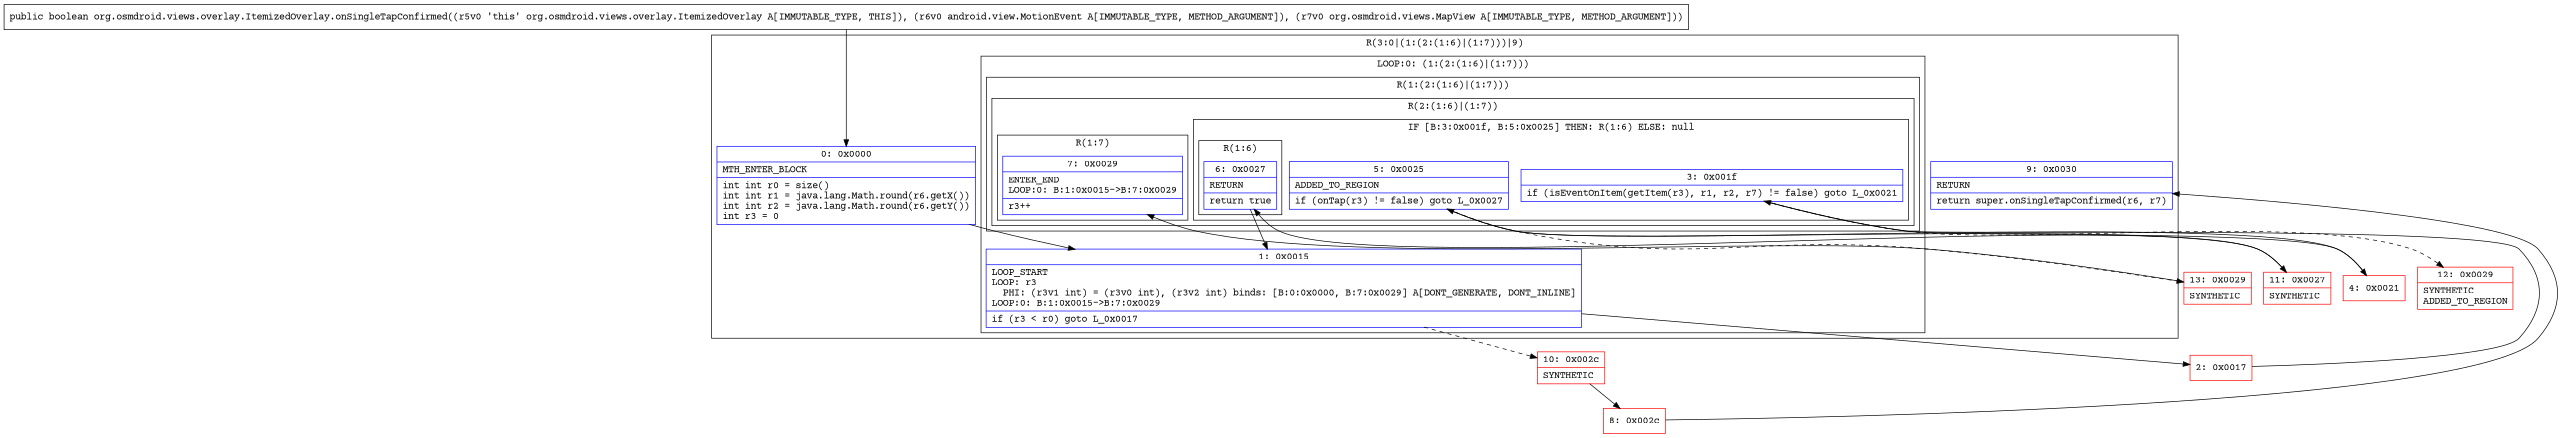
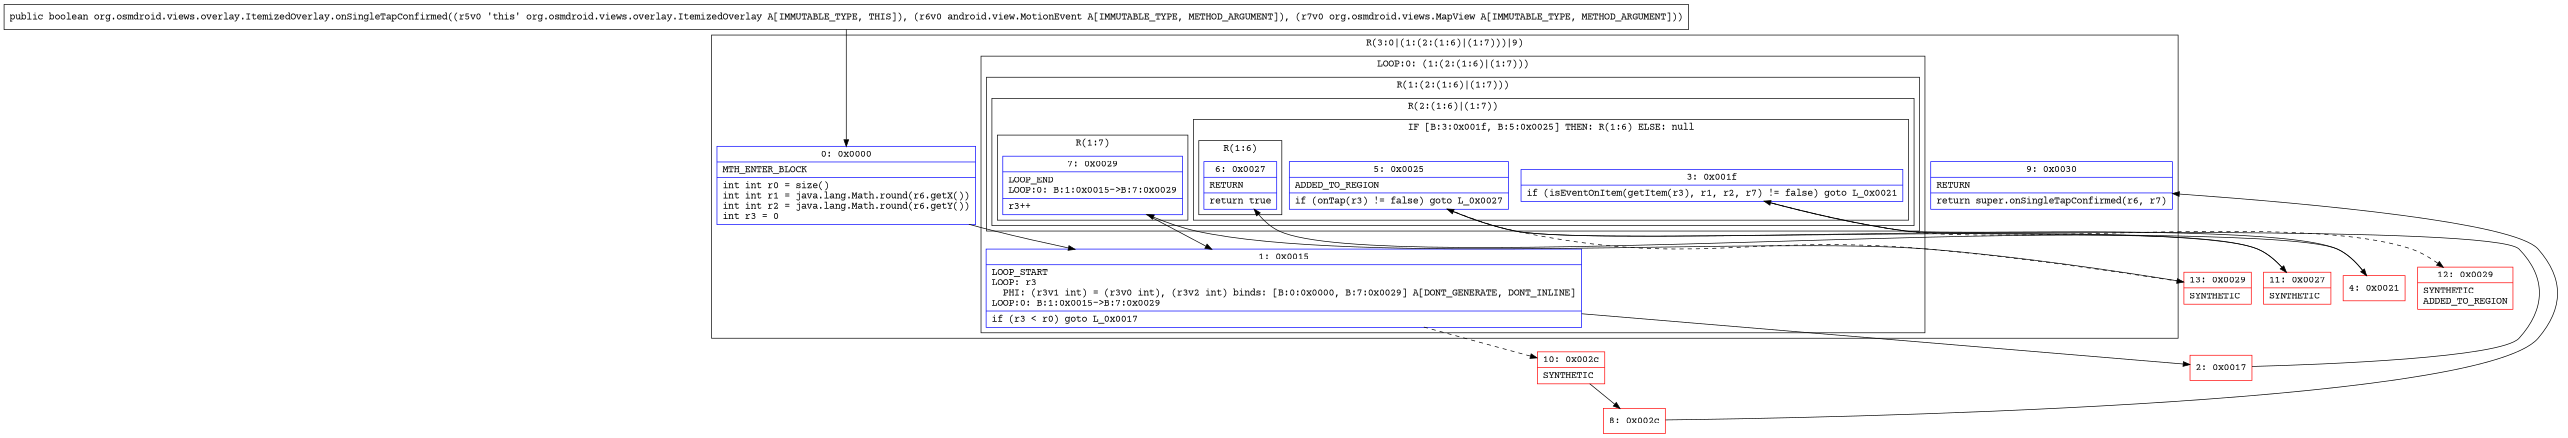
(1034, 180) -> (1031, 180)
(1257, 226) -> (1186, 236)
